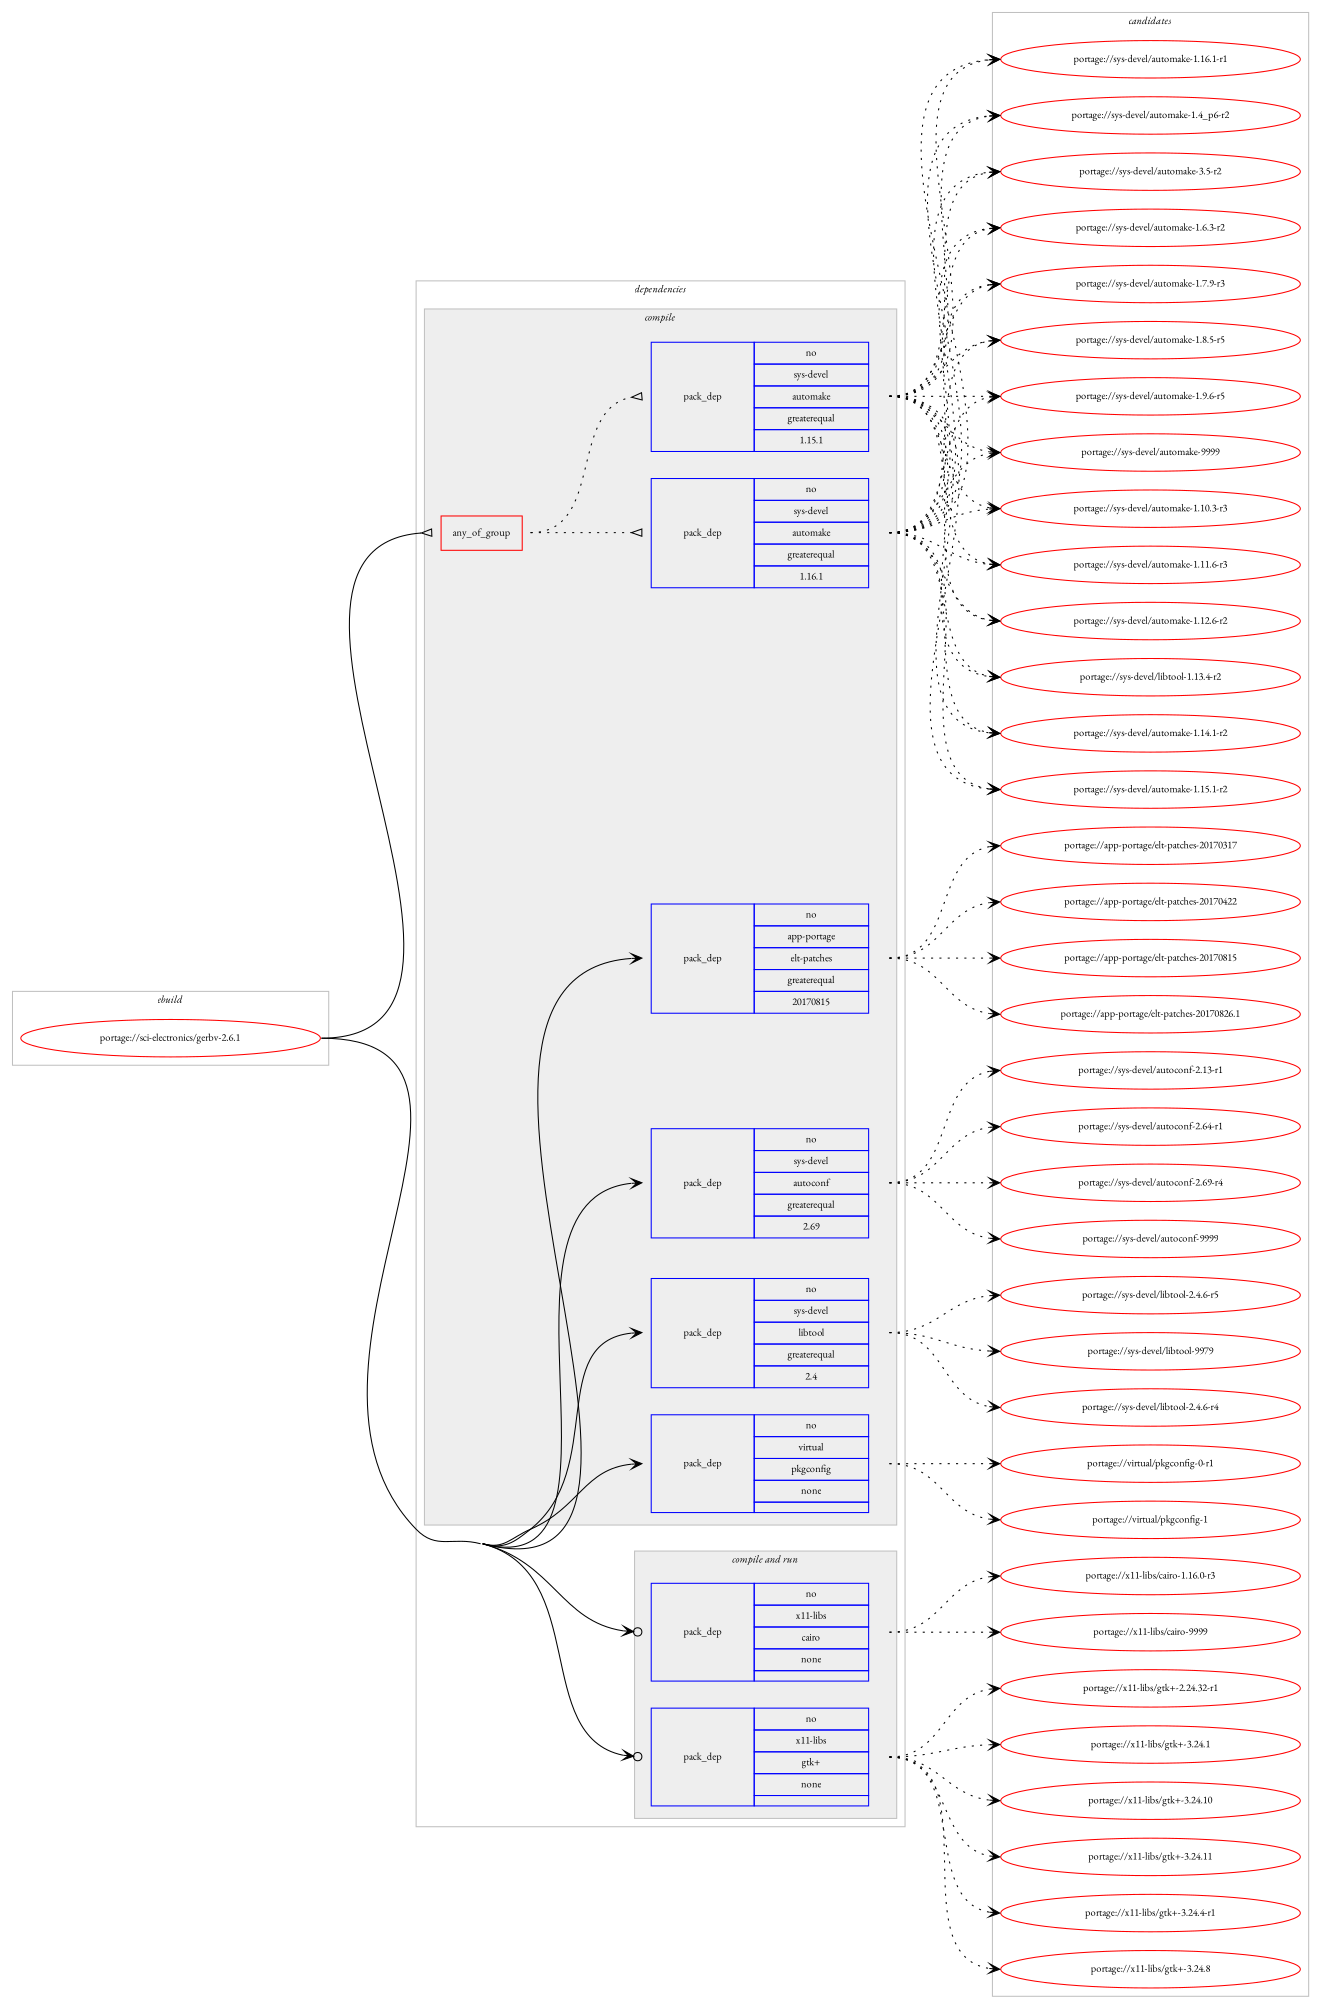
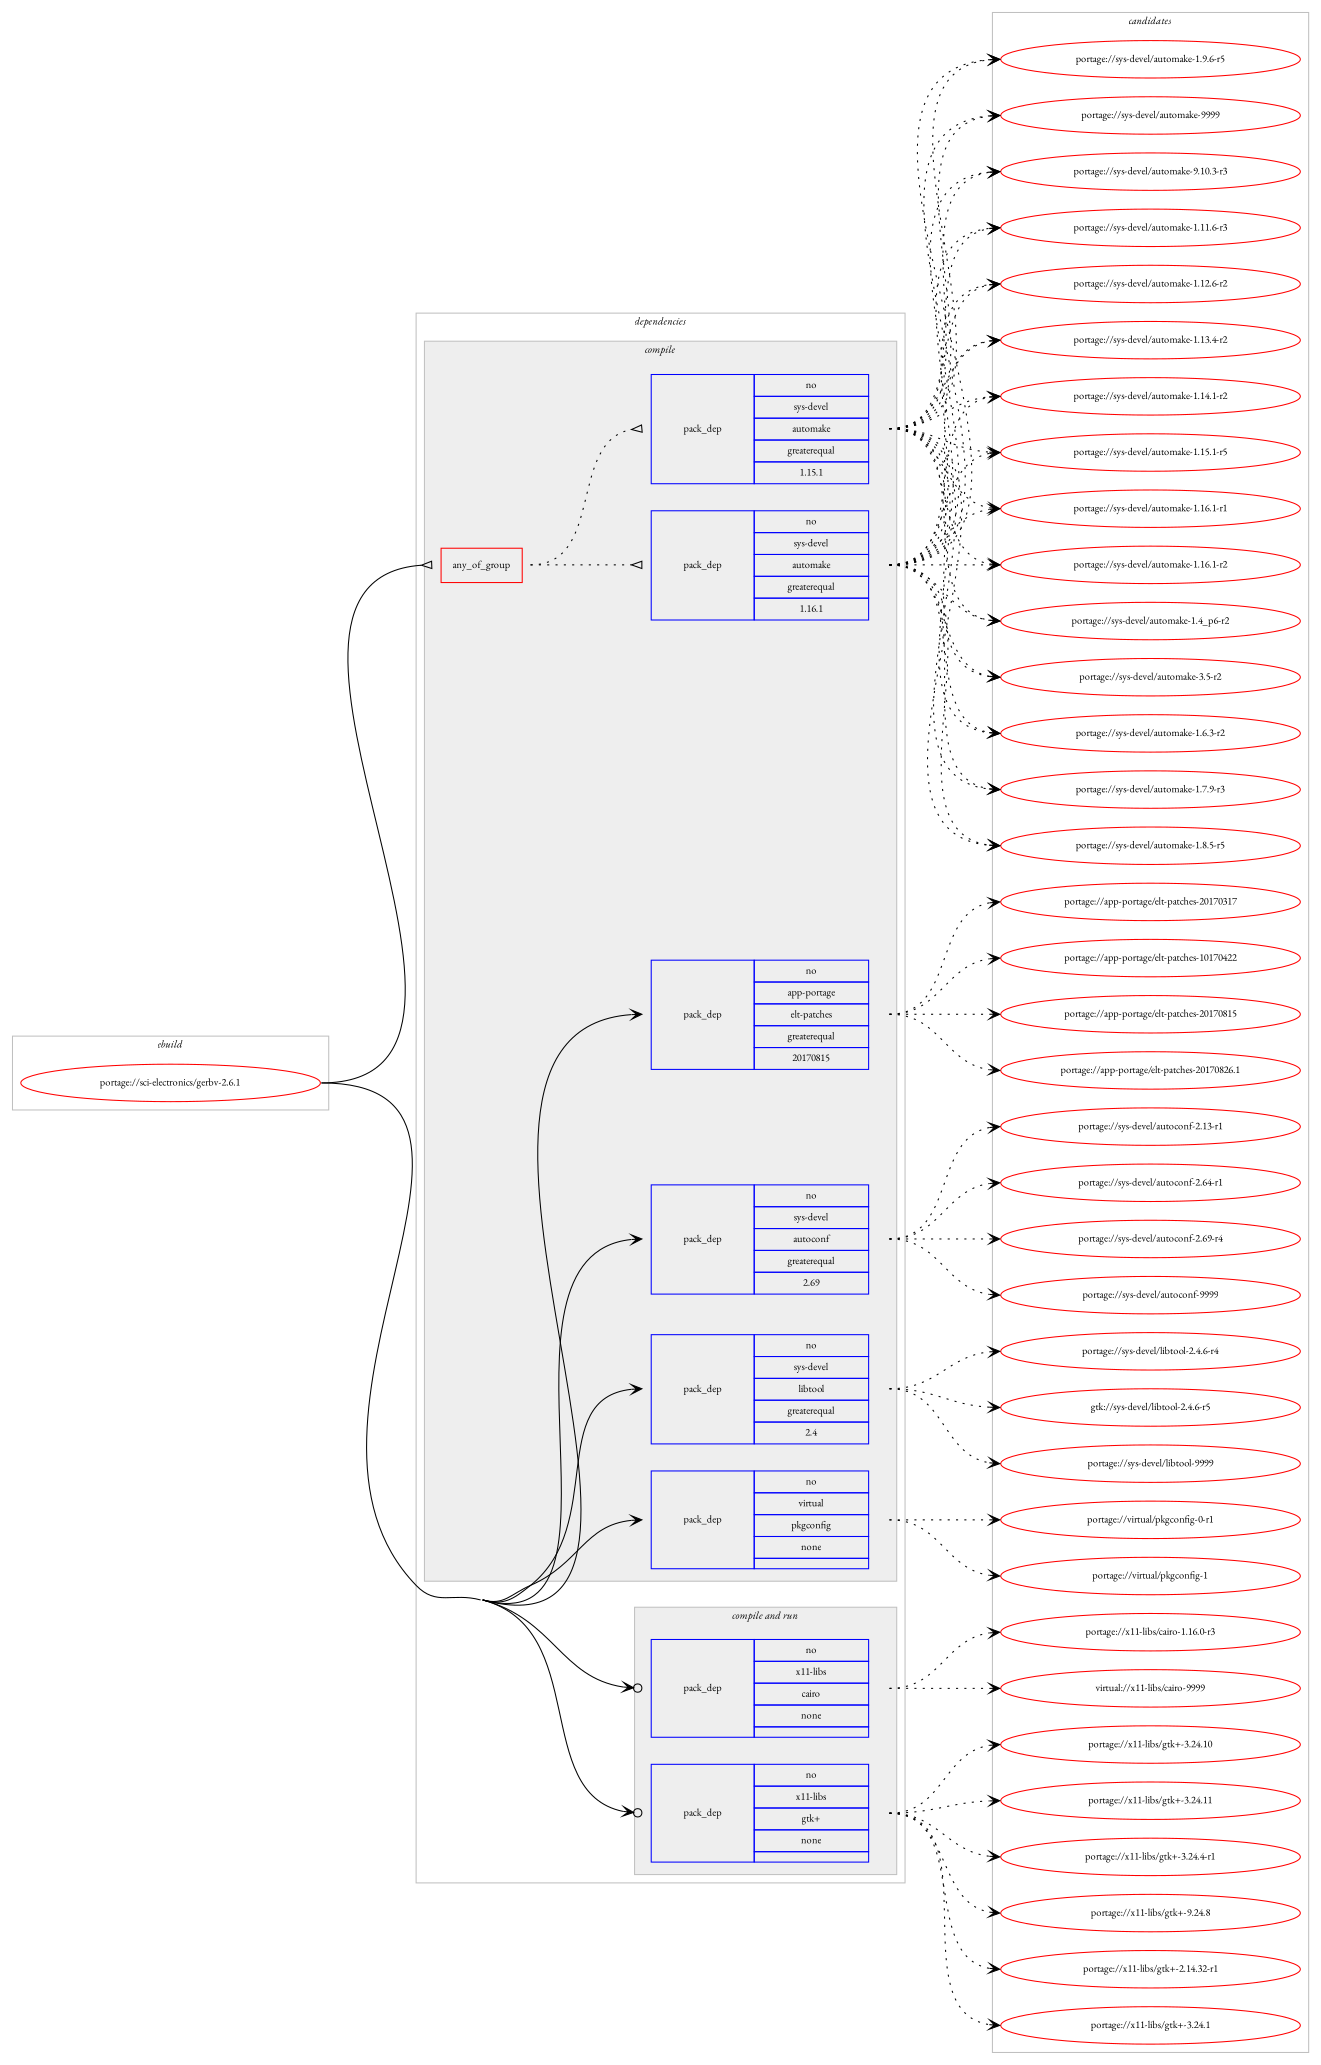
(1151, 509) -> (1151, 172)
none -> (1151, 565)
(1151, 677) -> (1151, 340)
(1151, 790) -> (1151, 453)
(1151, 902) -> (1151, 958)
(1151, 1295) -> (1151, 1407)
(1151, 1351) -> (1151, 1464)
(1151, 1632) -> (1151, 1688)
(1151, 1688) -> (1151, 1969)
(1151, 1969) -> (1151, 1913)
